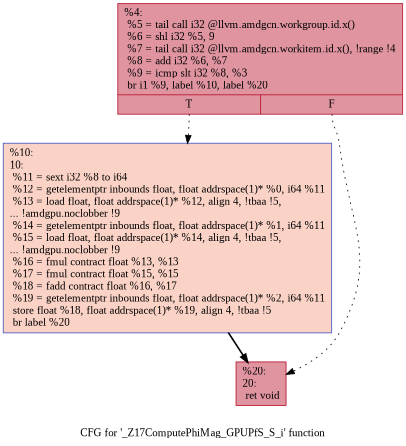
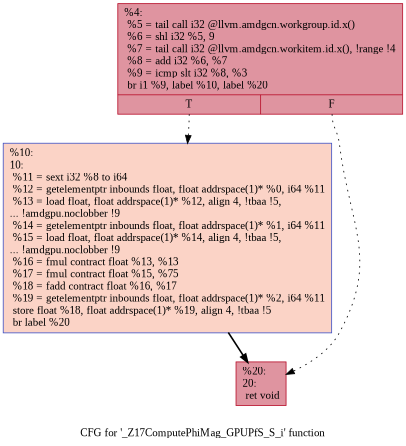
(94, 274) -> (94, 274)
